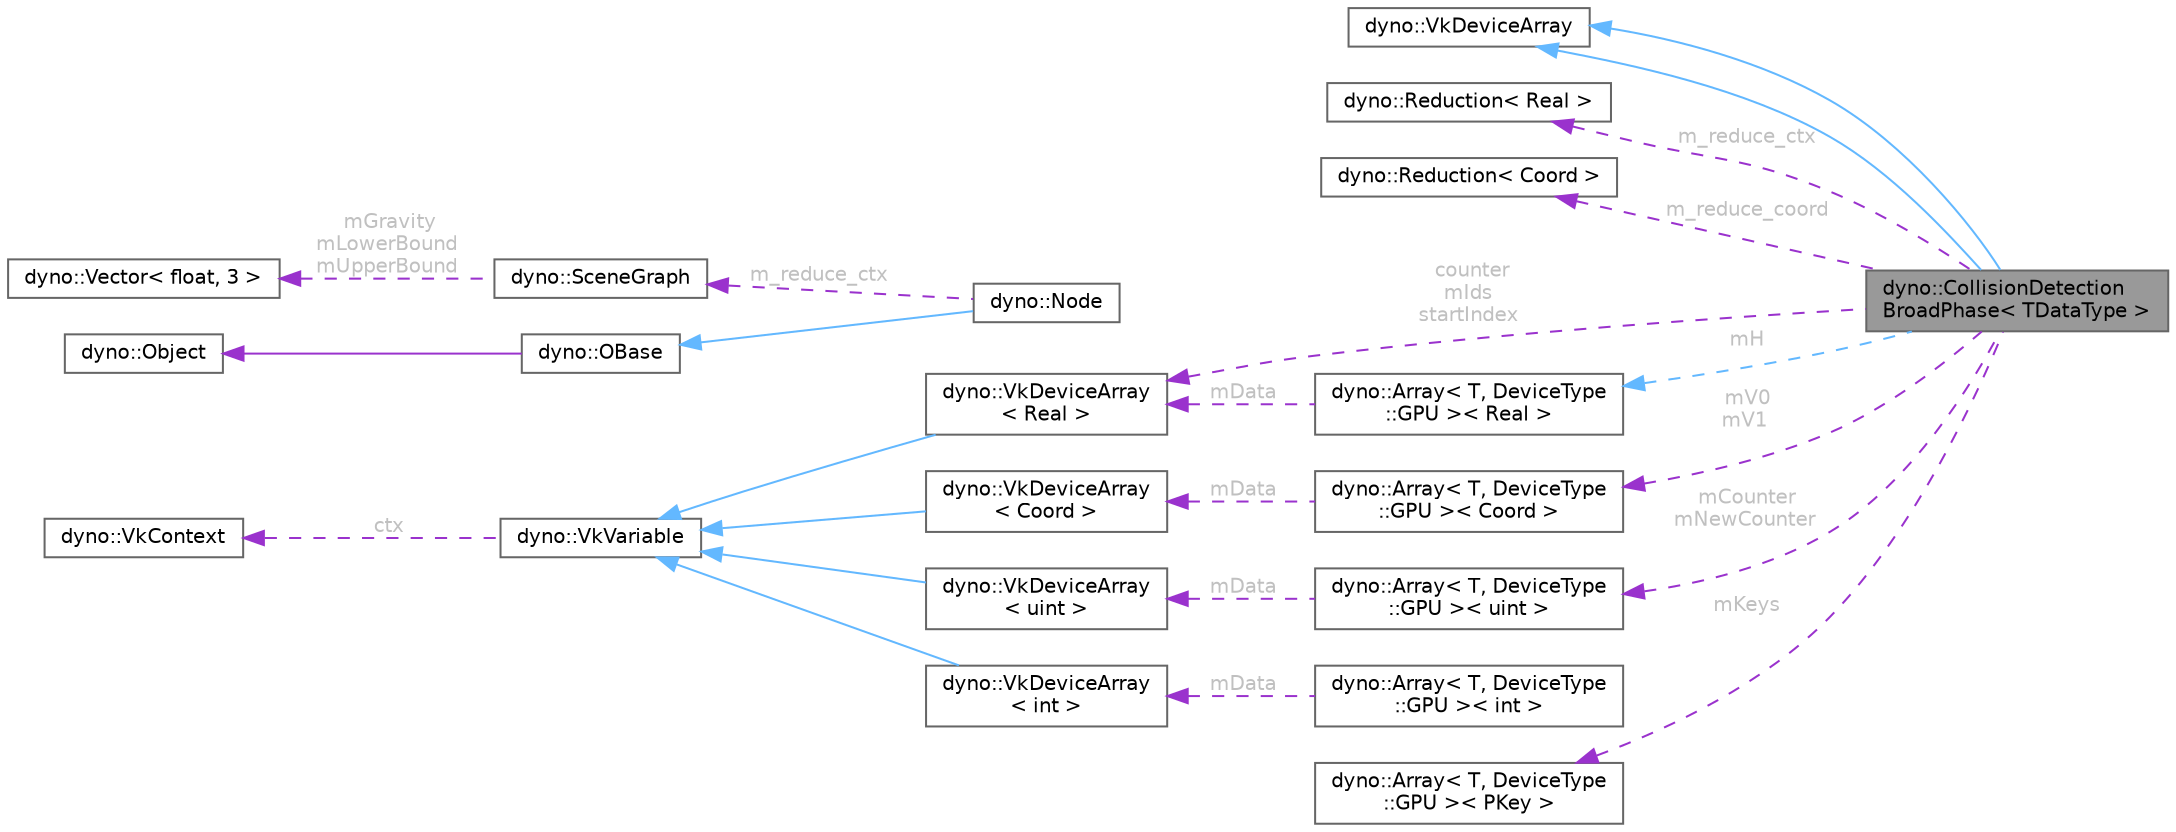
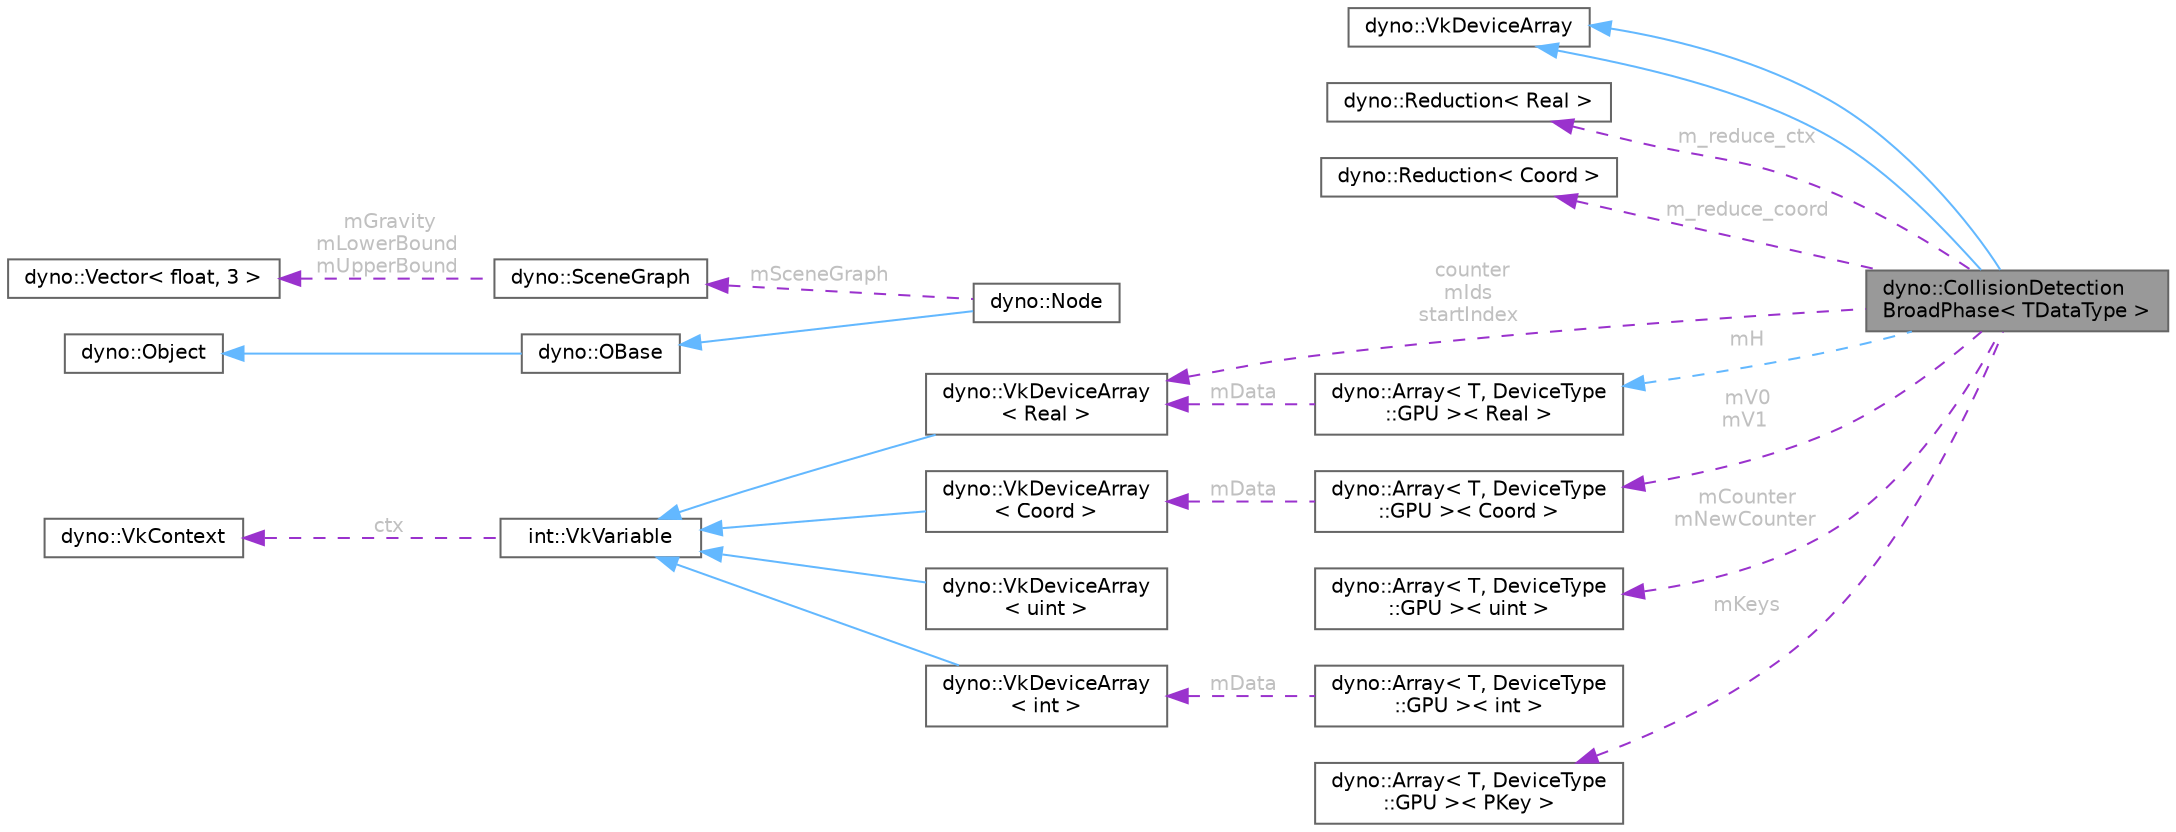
(817, 276) -> (817, 276)
(383, 354) -> (383, 354)
(601, 538) -> (601, 538)
(1251, 599) -> none
